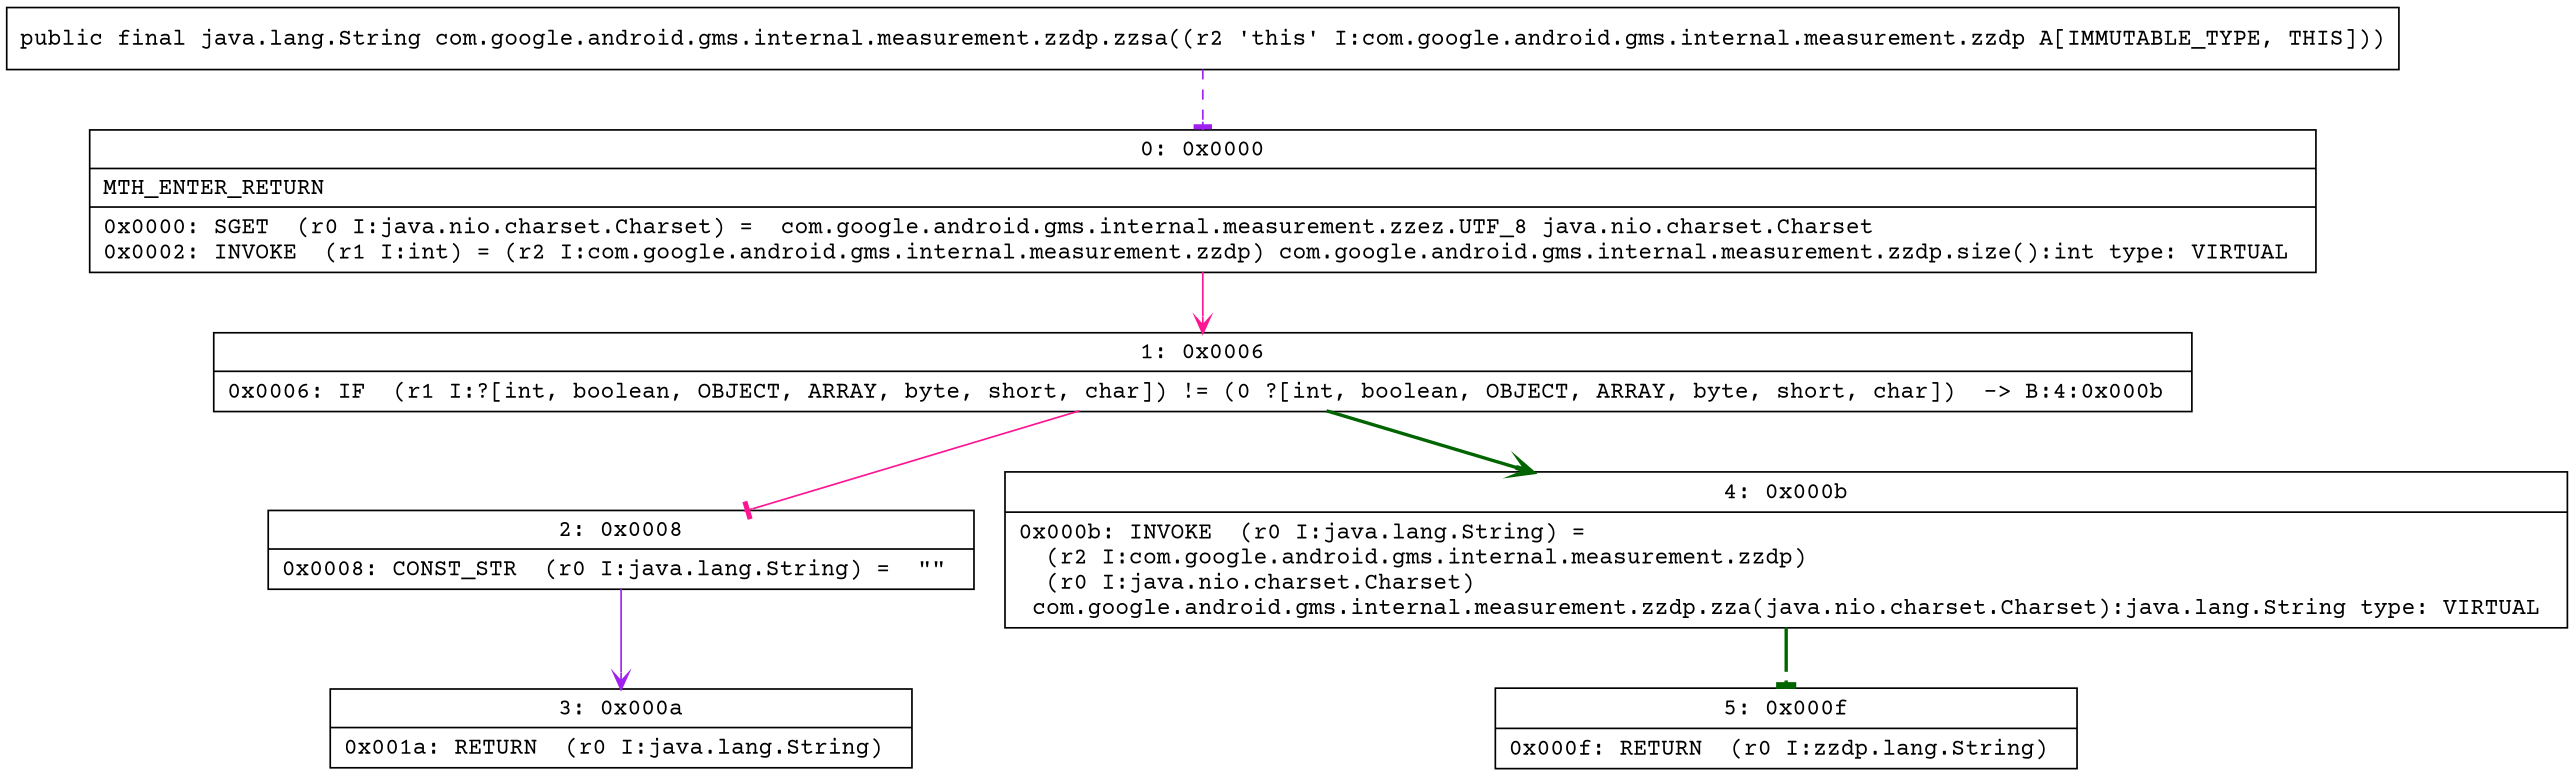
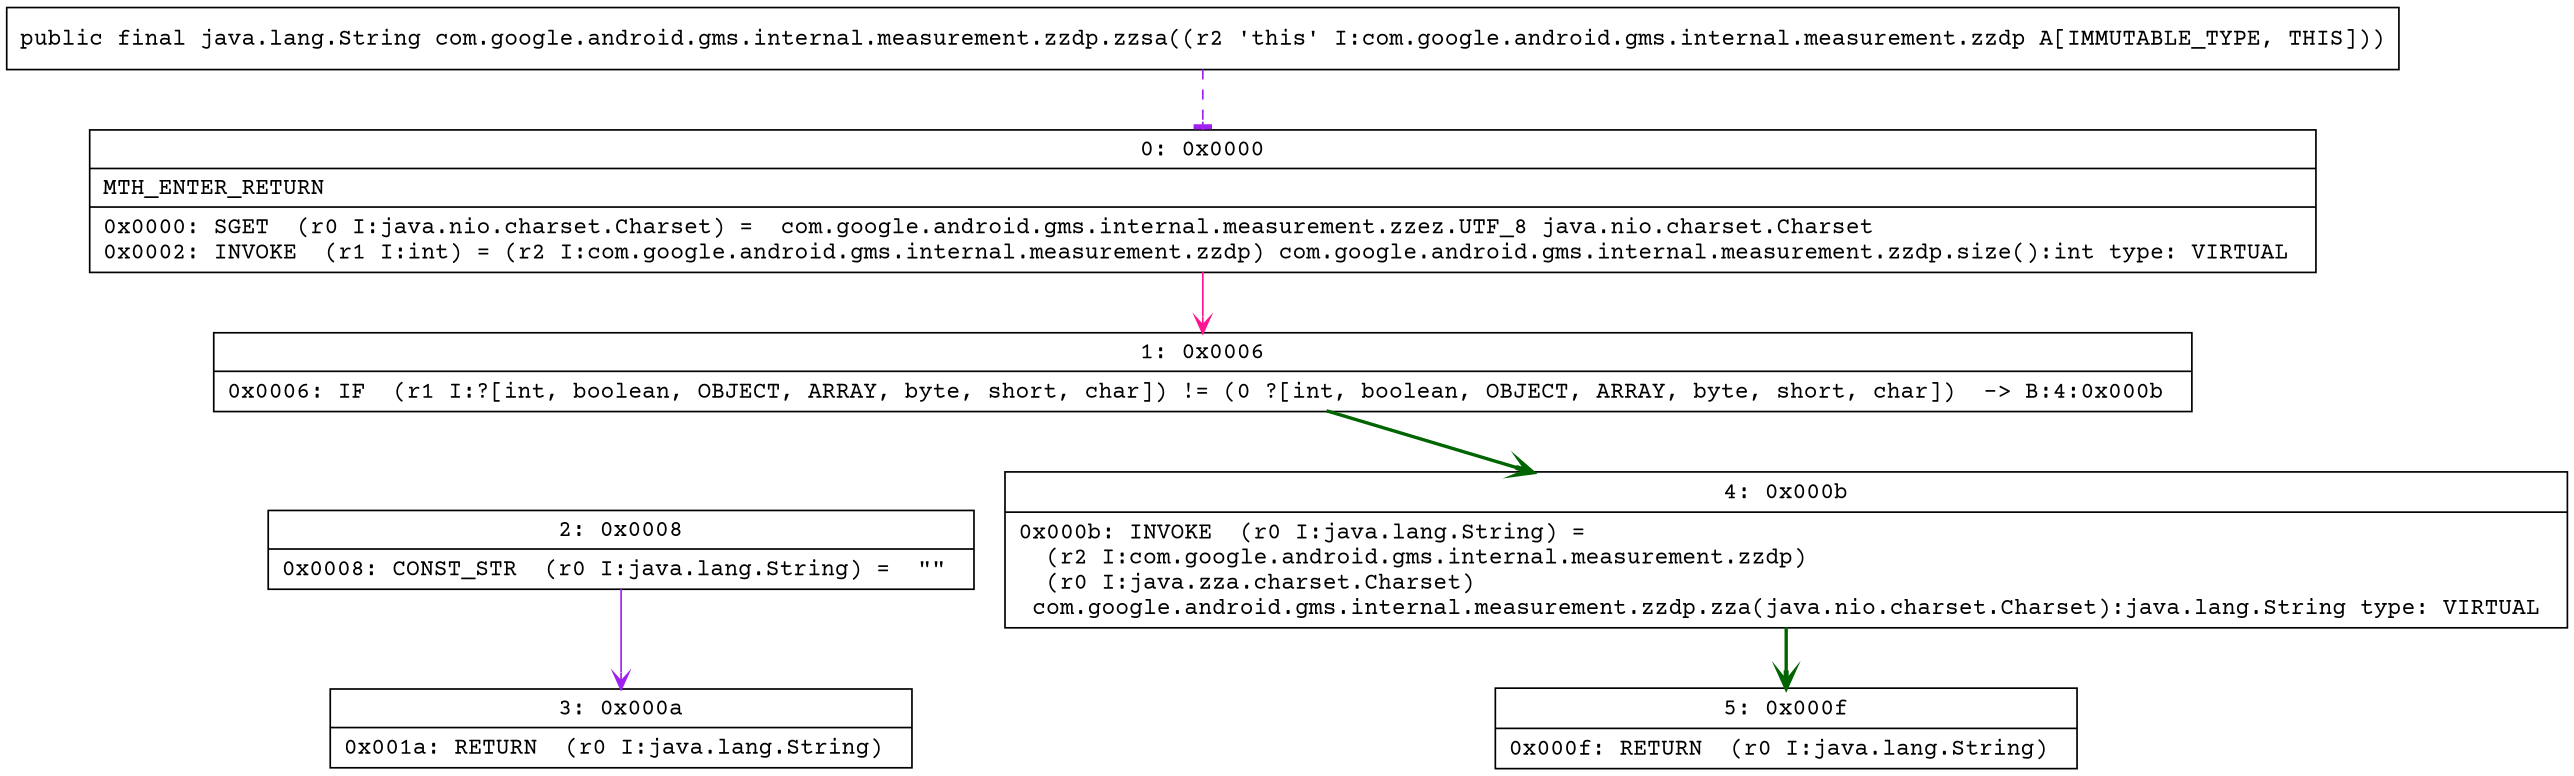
(916, 460) -> none
(1247, 582) -> (1247, 582)
(1786, 650) -> (1786, 650)
(1786, 748) -> (1786, 748)
